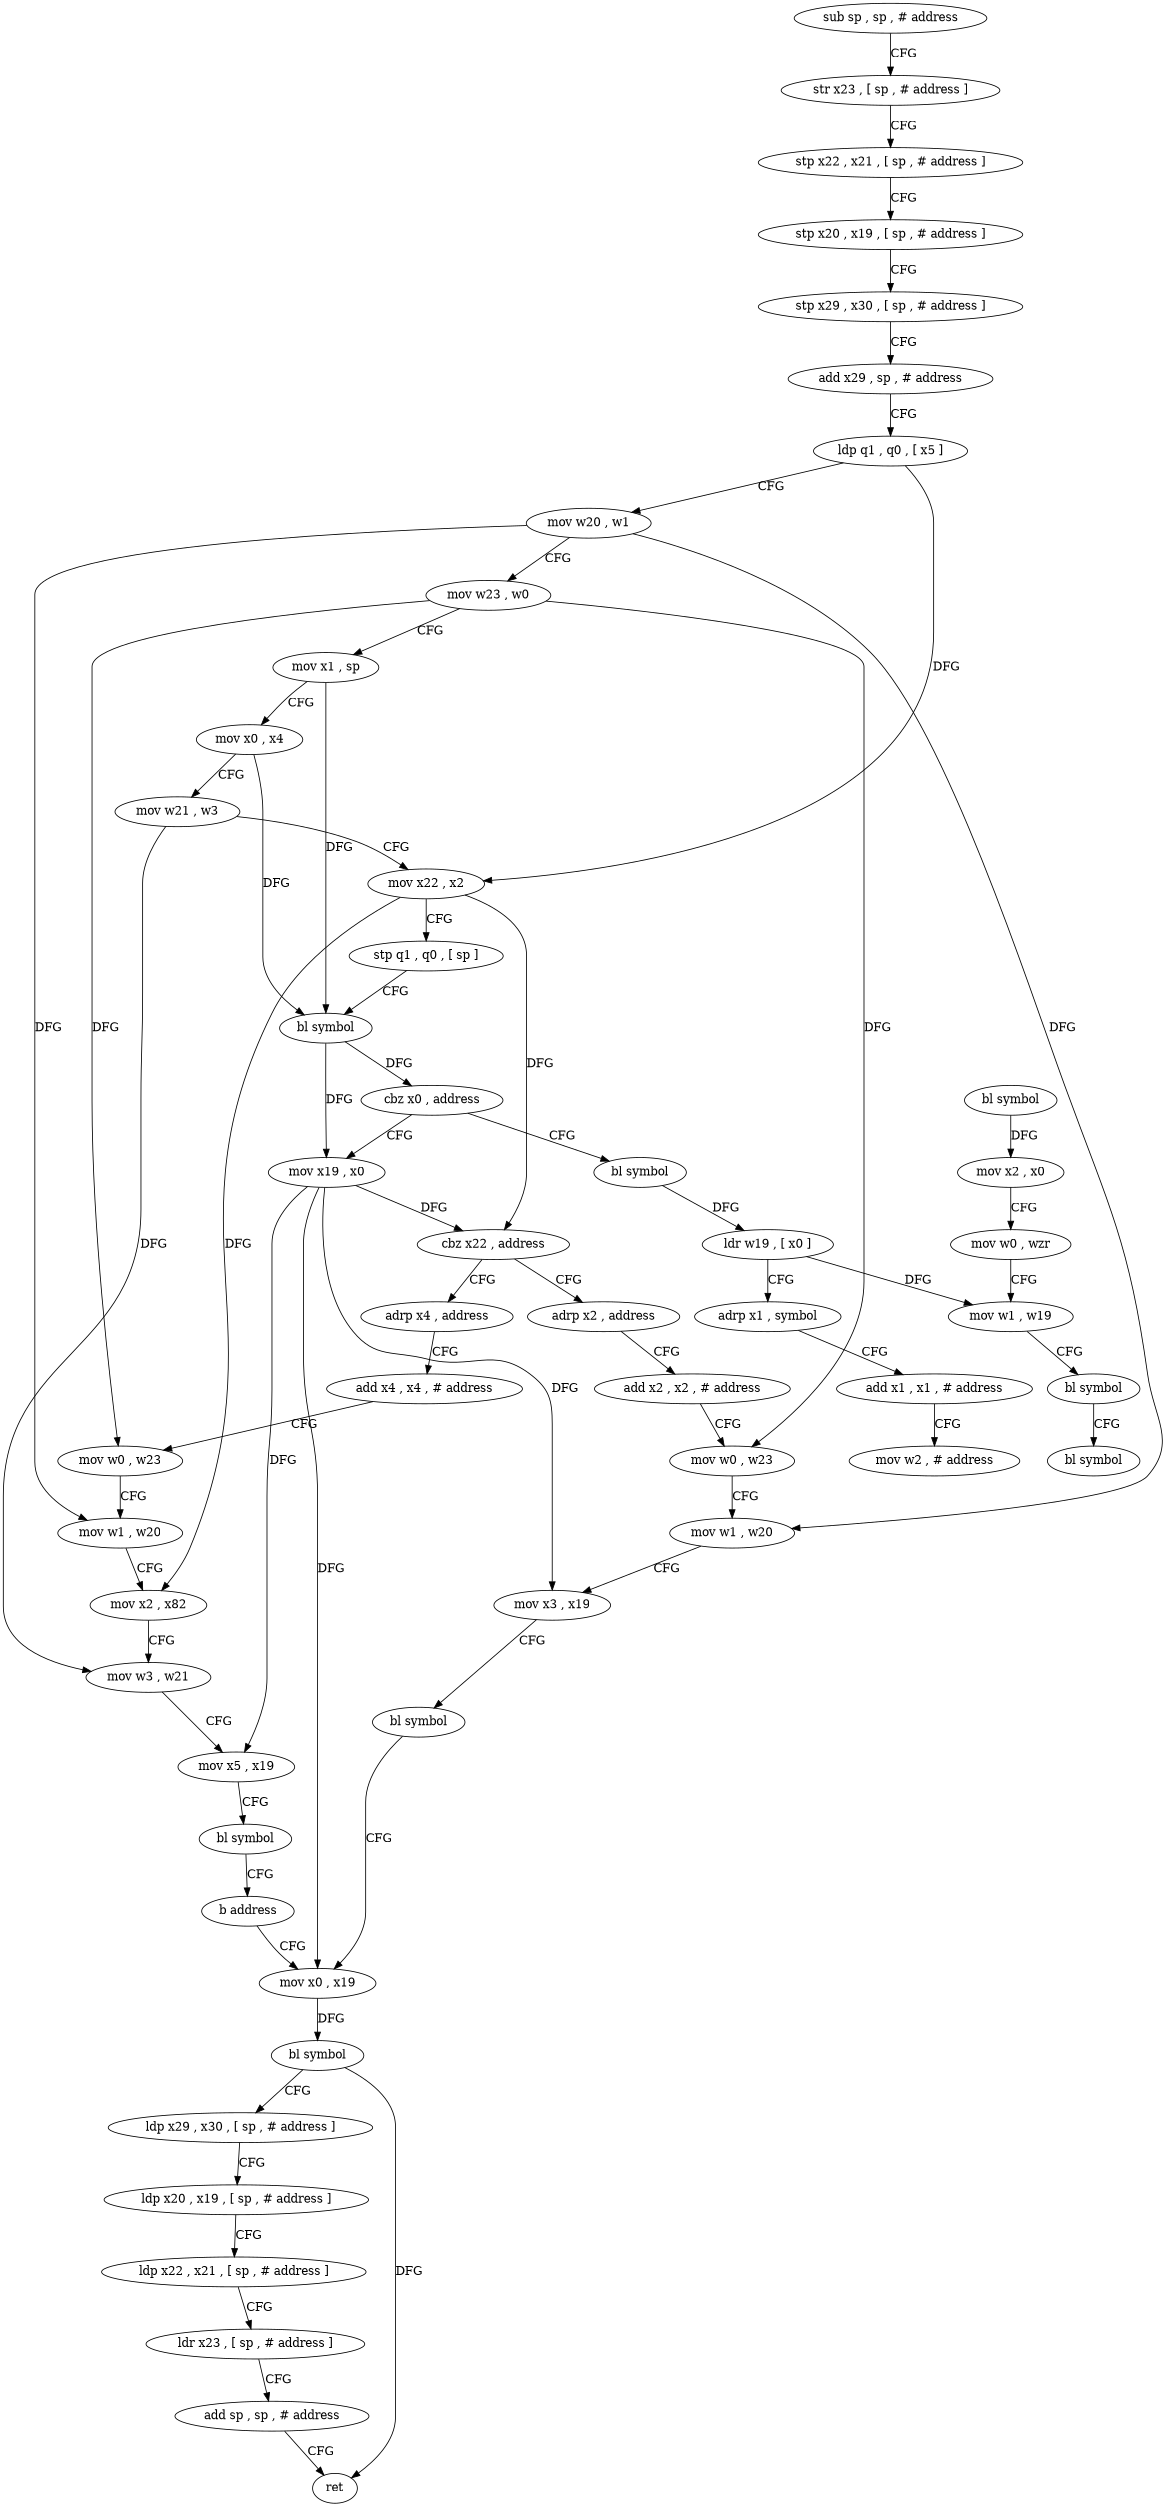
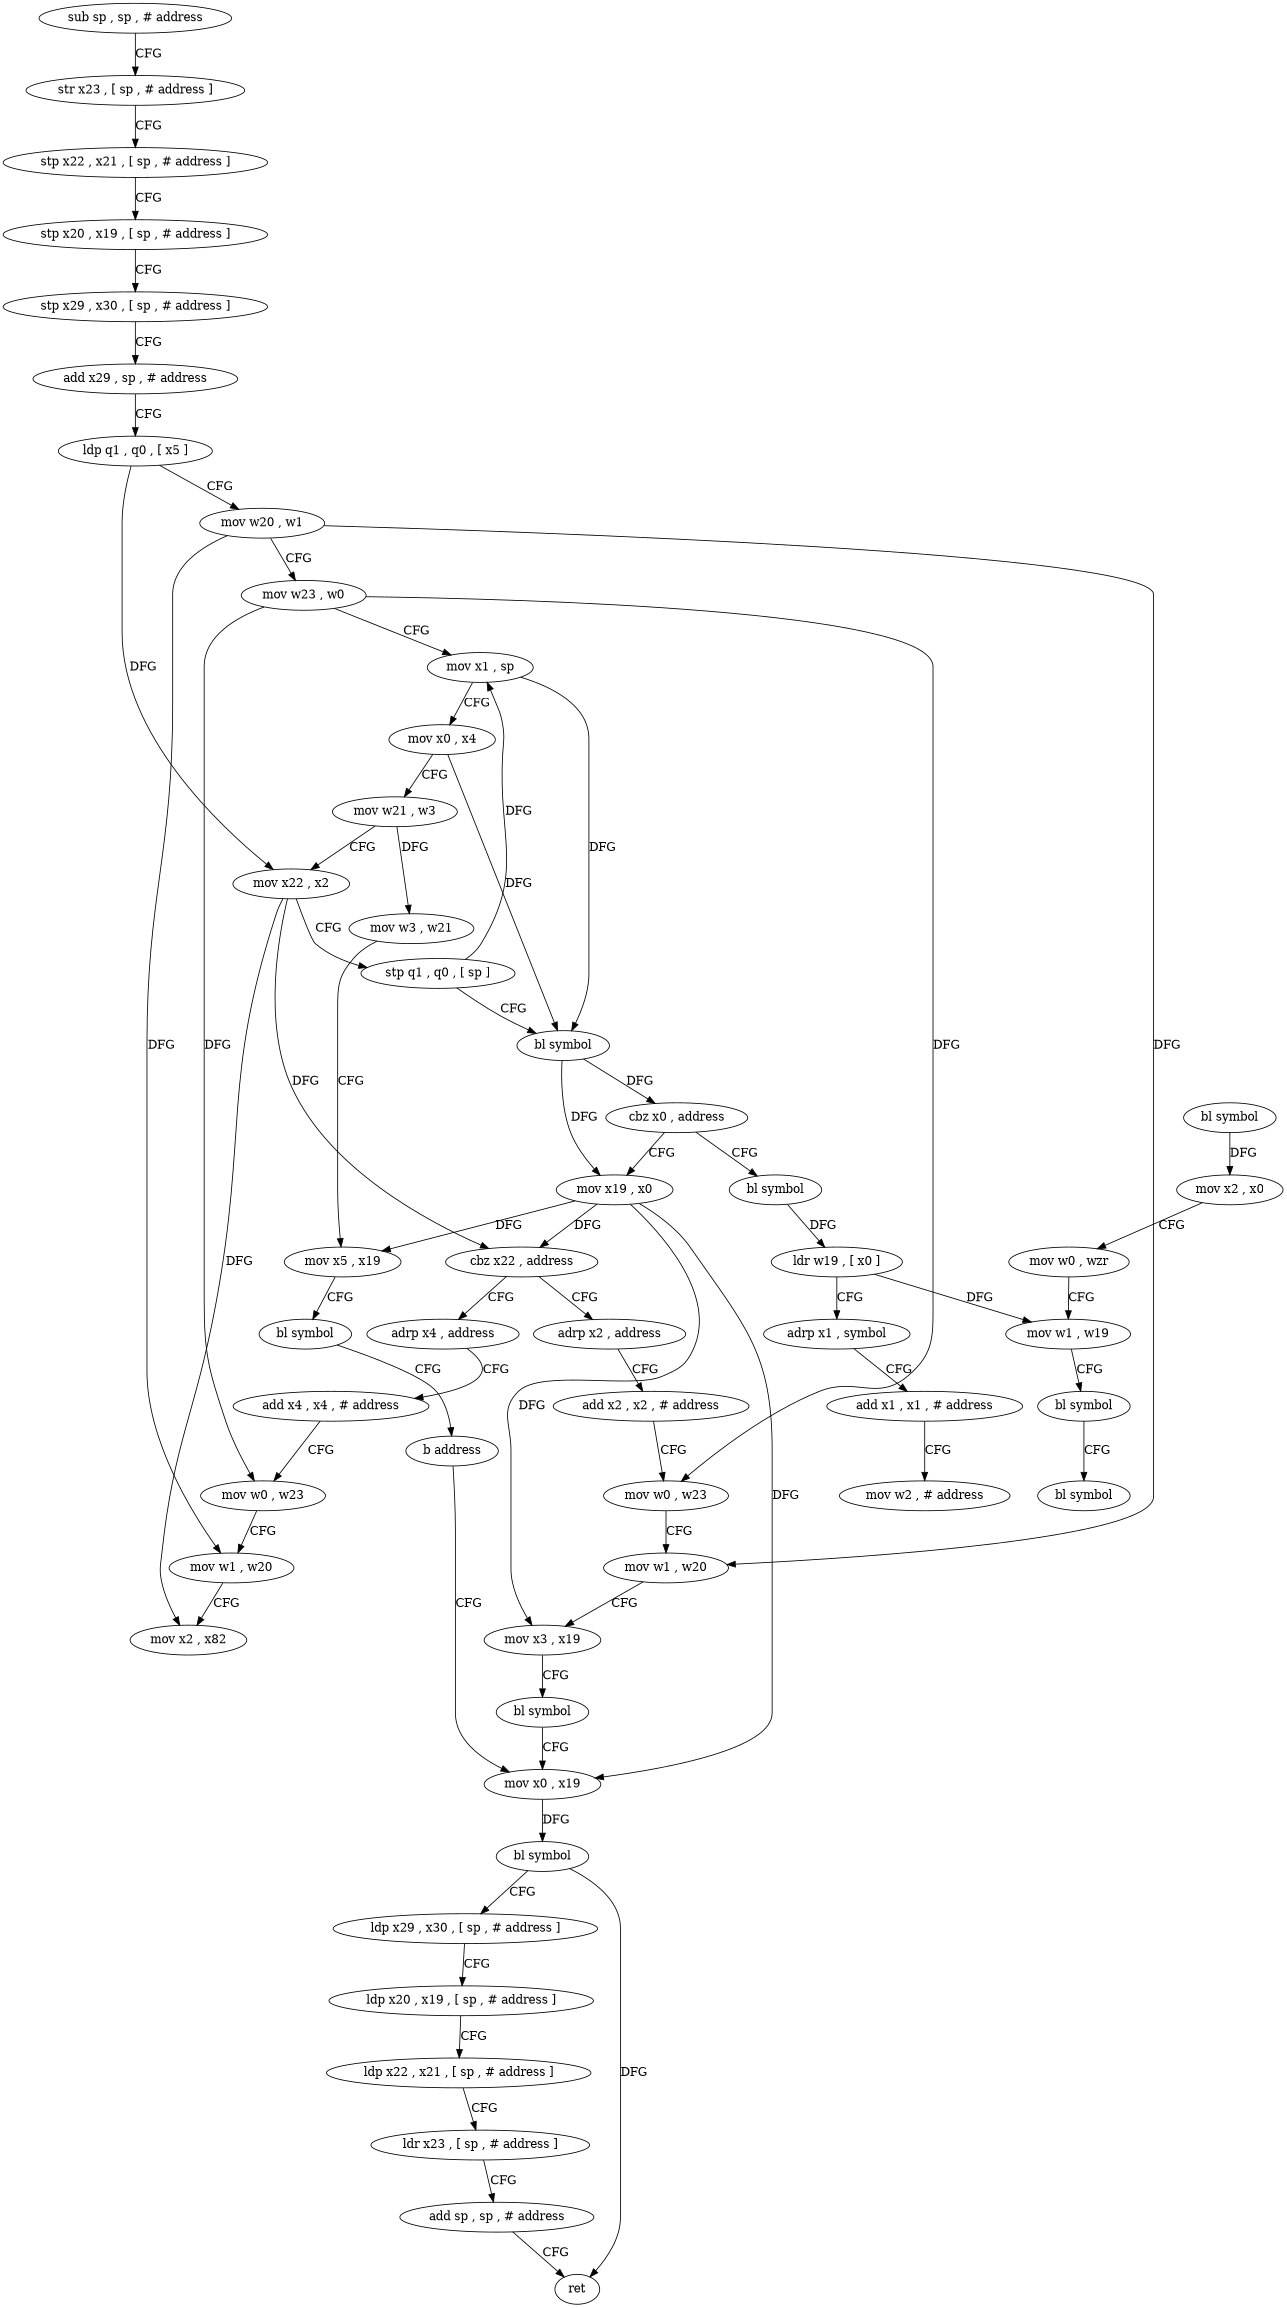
none -> (505, 829)
(148, 1637) -> none
